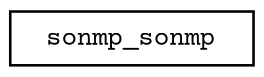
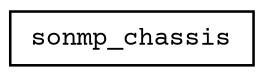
(132, 38) -> (132, 38)
